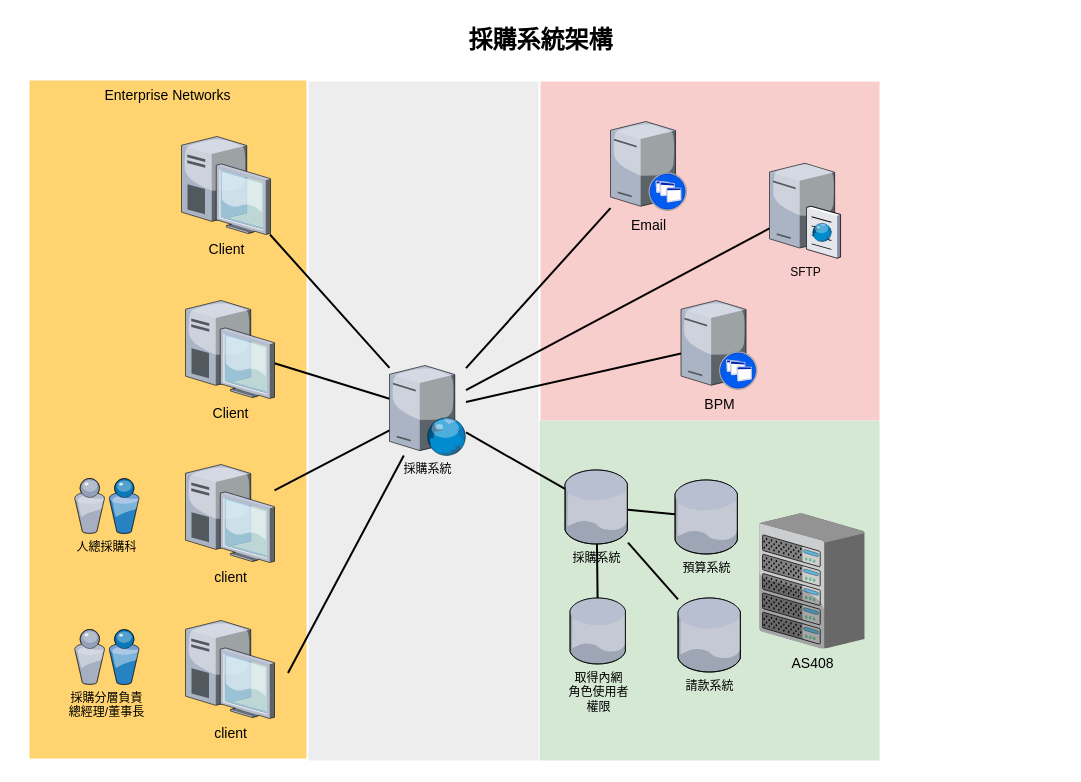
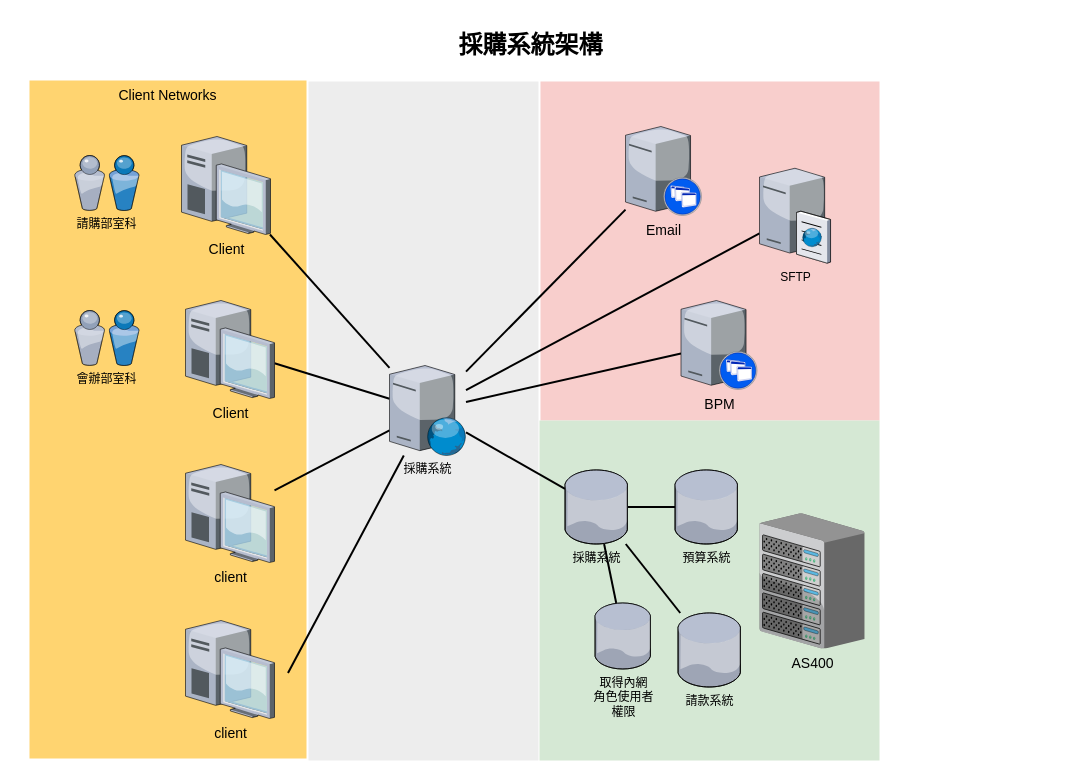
(540, 41) -> (530, 46)
(168, 96) -> (168, 96)
(649, 166) -> (664, 171)
none -> (107, 183)
(805, 210) -> (795, 215)
none -> (107, 338)
(107, 506) -> none
(707, 517) -> (707, 507)
(598, 631) -> (623, 636)
(710, 635) -> (710, 650)
(107, 657) -> none
(813, 664) -> (813, 664)
